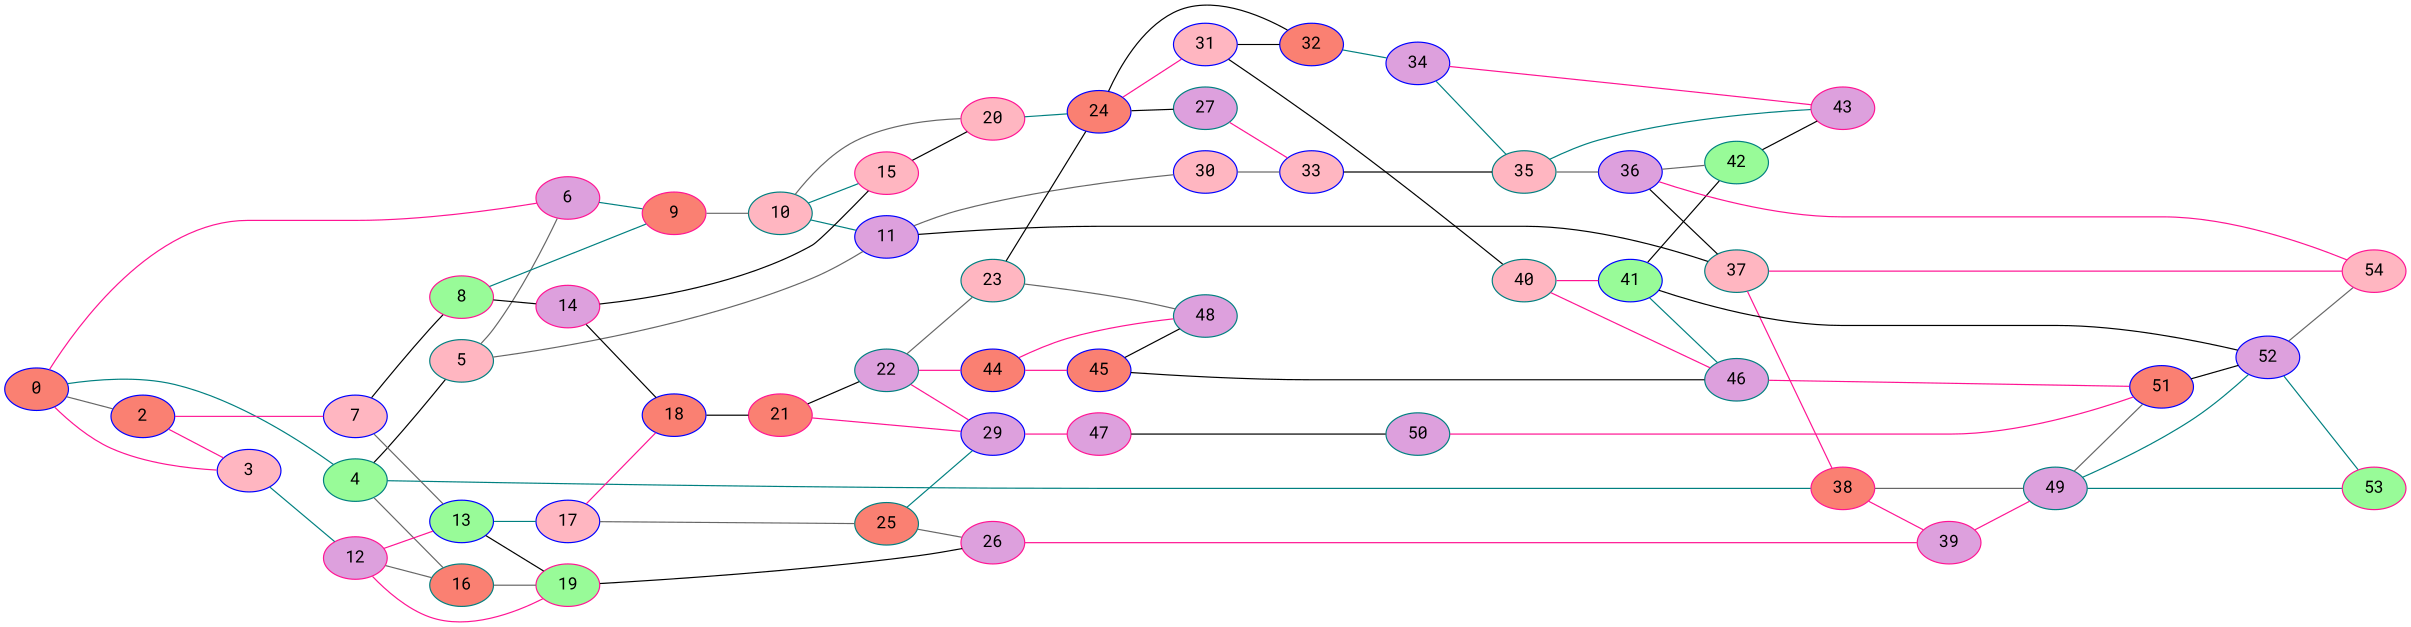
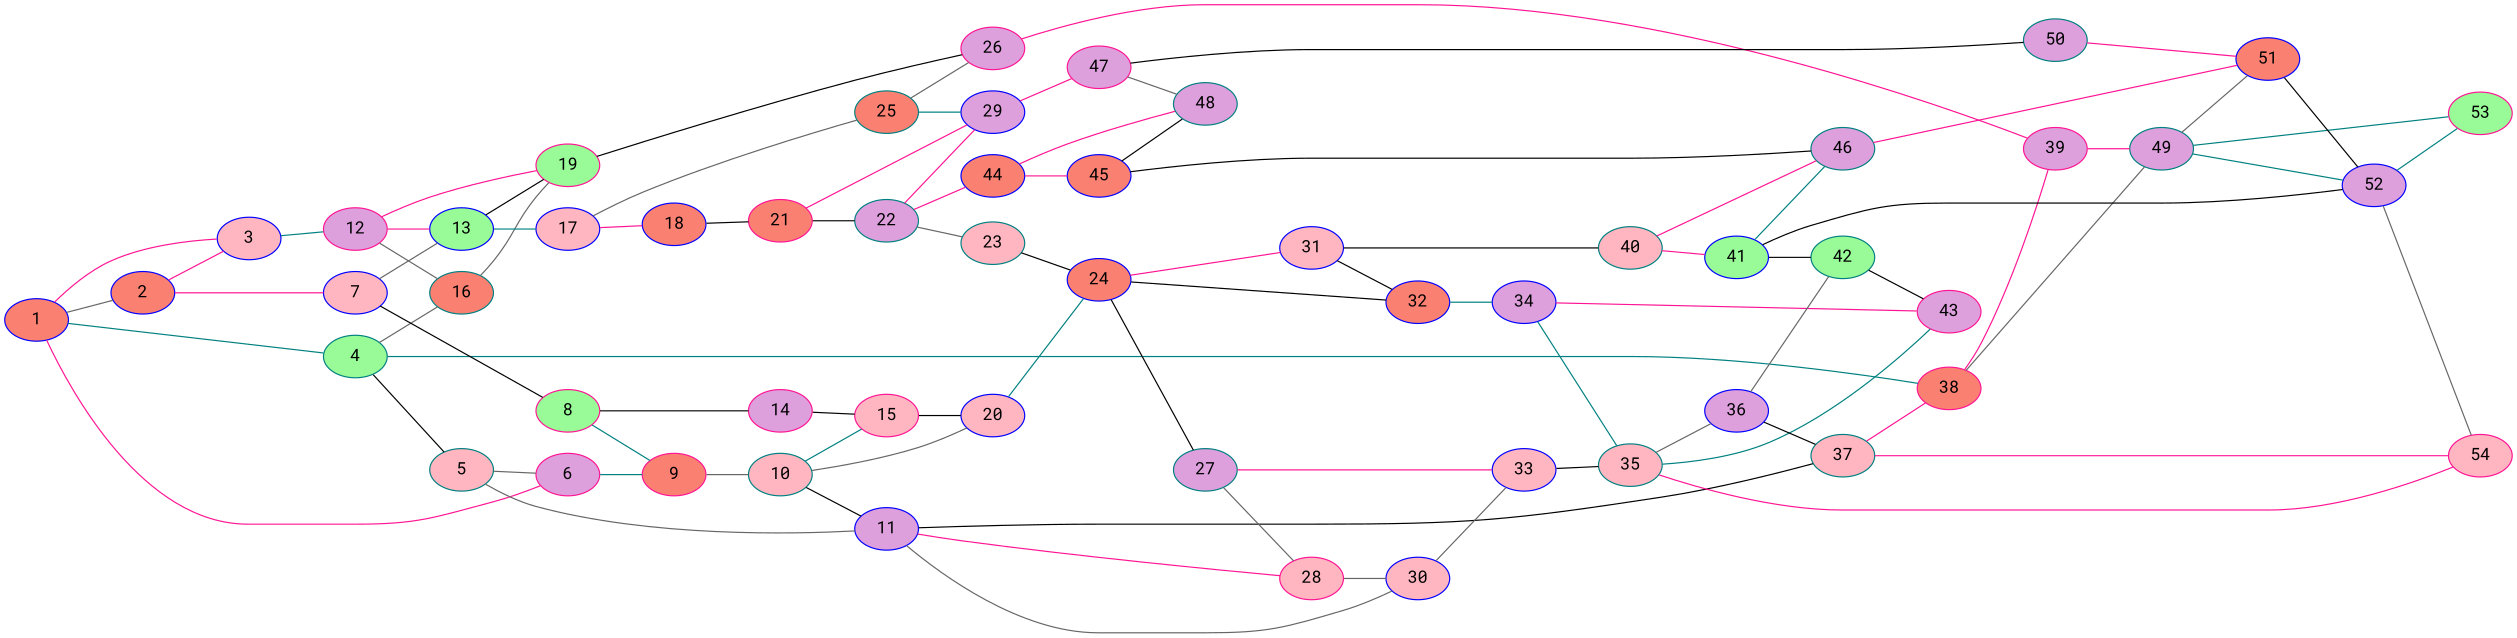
(993, 119) -> (993, 416)
(2004, 217) -> (2057, 510)
(826, 223) -> (834, 502)
(1100, 294) -> (1152, 86)
(621, 361) -> none
(37, 389) -> (37, 320)
none -> (1312, 578)
